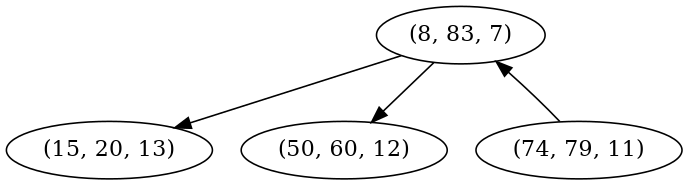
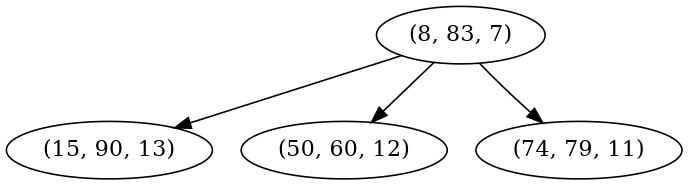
(535, 96) -> (505, 88)
(109, 150) -> (109, 150)
